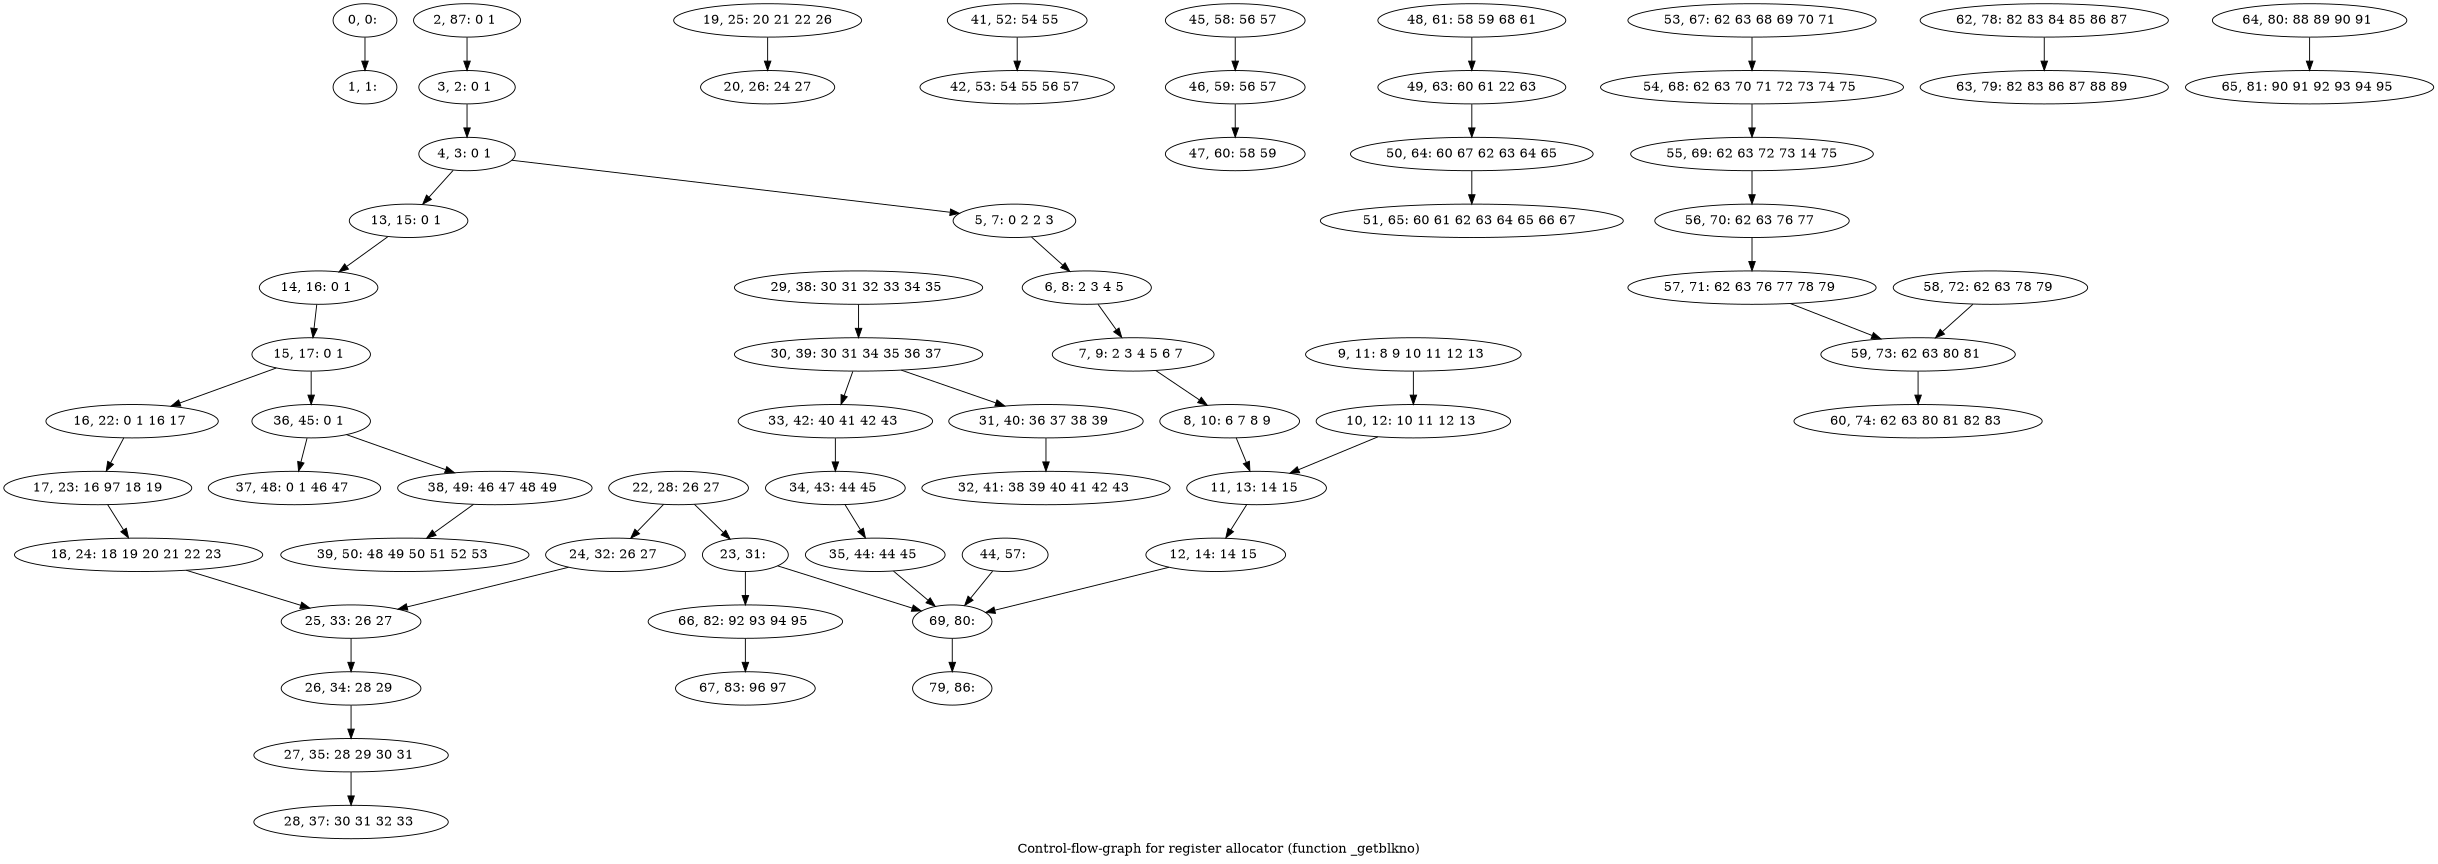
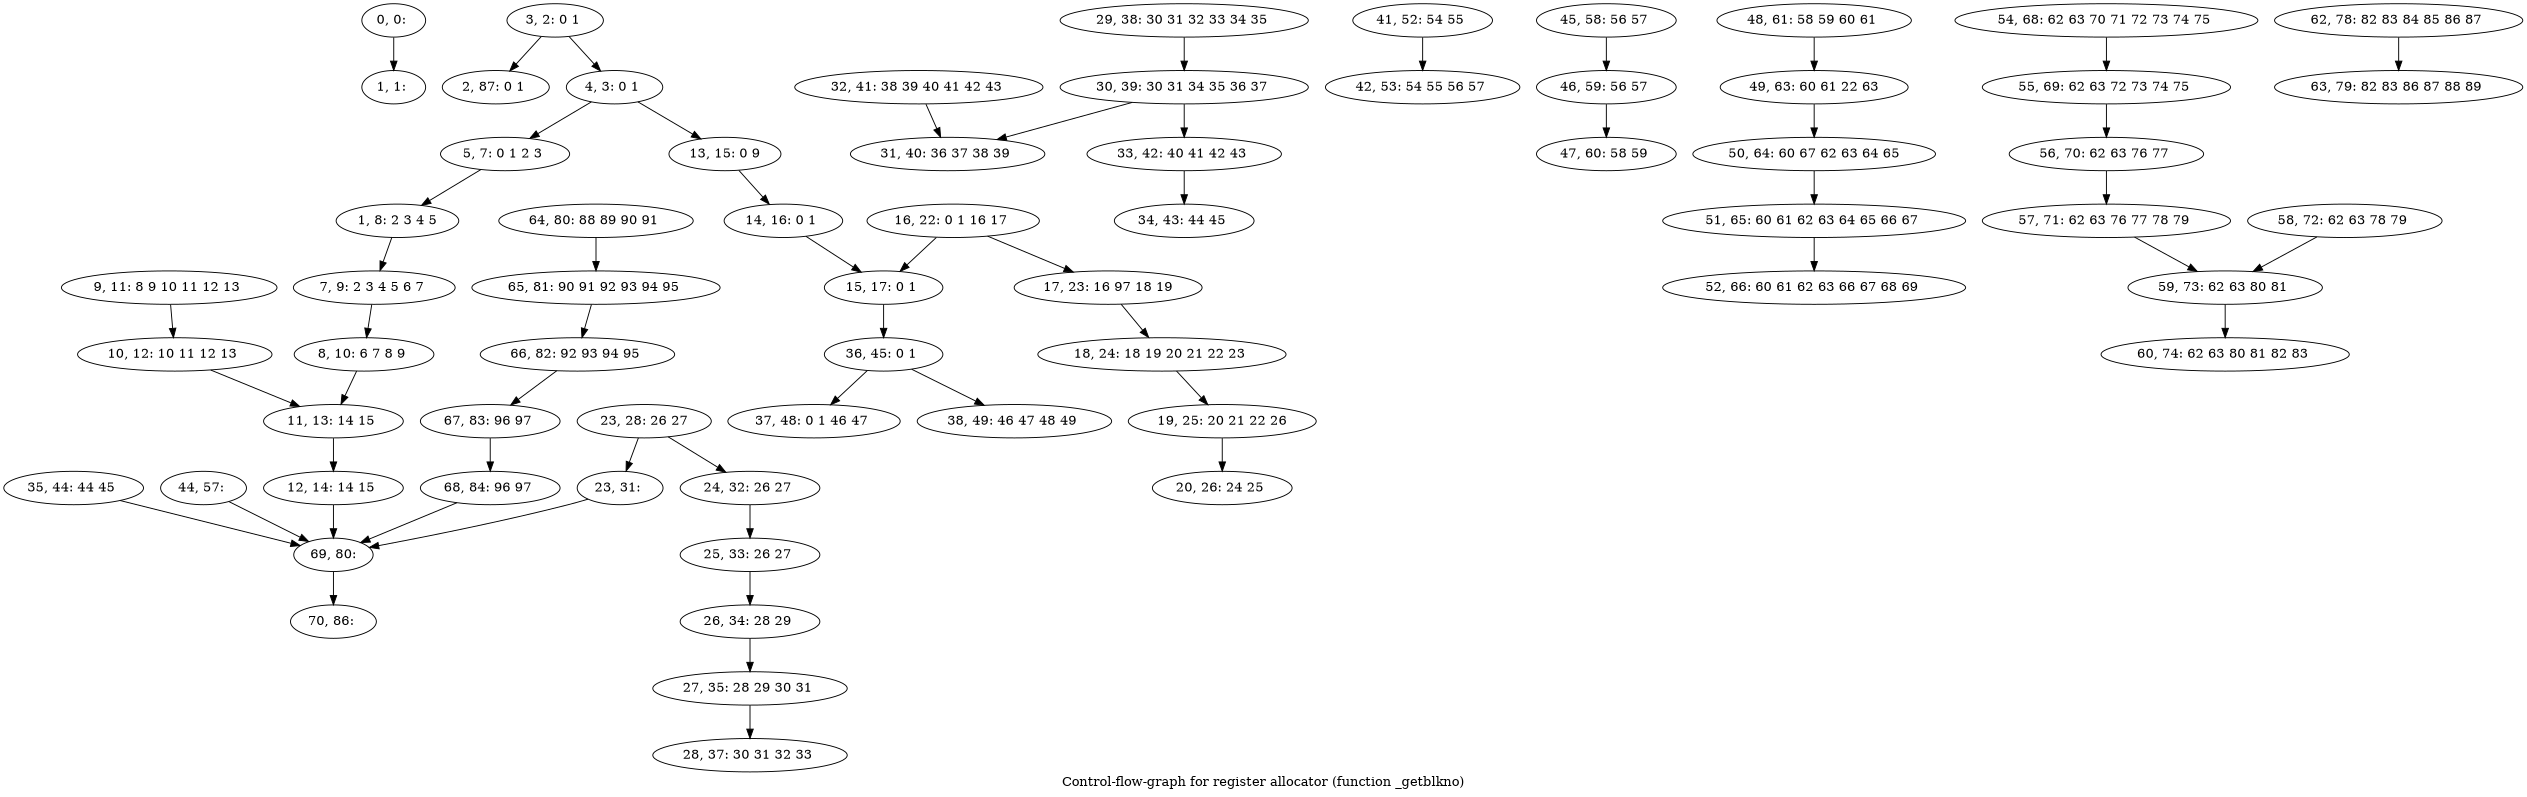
(1472, 20) -> (1814, 20)
(1752, 20) -> none
(467, 49) -> (529, 50)
(768, 87) -> (1222, 488)
(1752, 154) -> (2106, 87)
(409, 221) -> (725, 154)
(1014, 221) -> (505, 154)
(1087, 288) -> (397, 221)
none -> (1814, 288)
(228, 386) -> (922, 251)
(1046, 450) -> (931, 116)
none -> (490, 488)
(679, 488) -> (644, 421)
(853, 517) -> none
(405, 555) -> none
(745, 584) -> (588, 317)
(243, 588) -> (1189, 384)
(952, 688) -> (333, 622)
